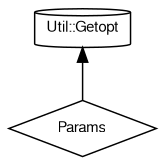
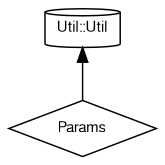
(83, 28) -> (83, 28)
